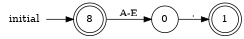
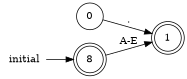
(125, 19) -> (125, 50)
